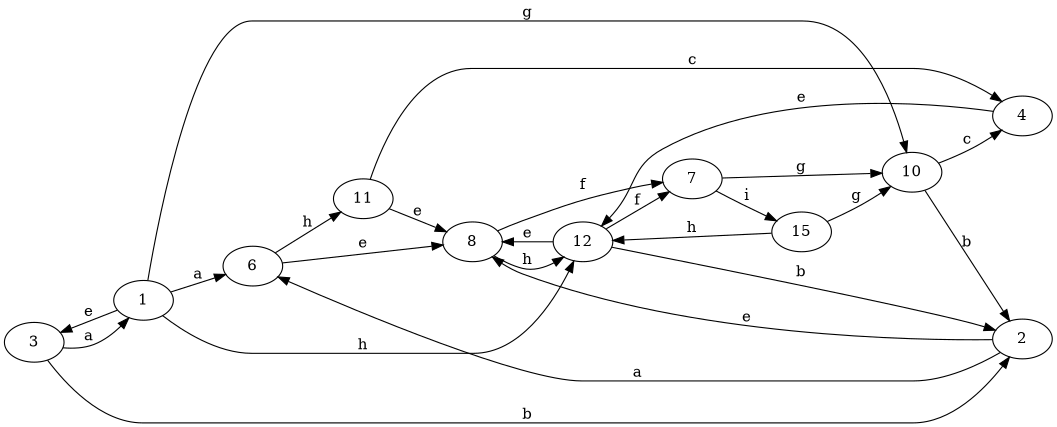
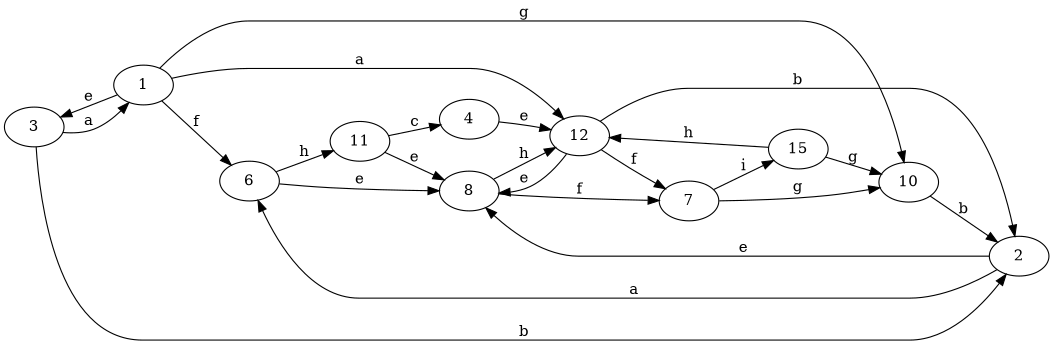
(966, 151) -> none
(198, 274) -> (197, 122)
(363, 345) -> (360, 60)
